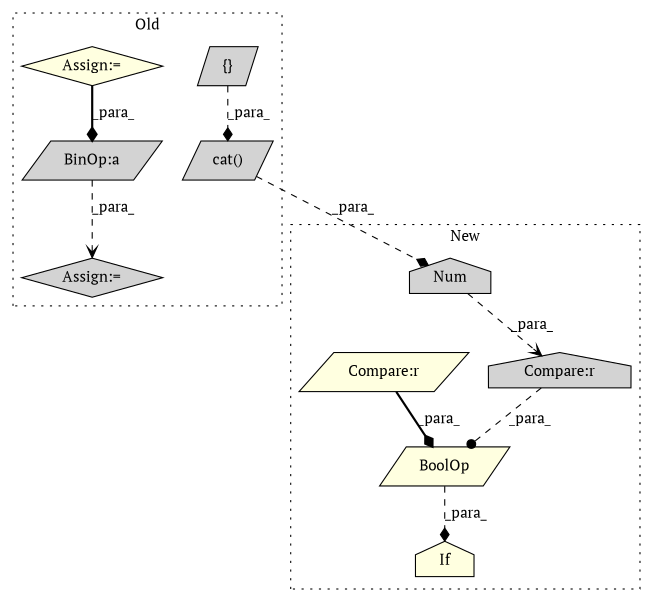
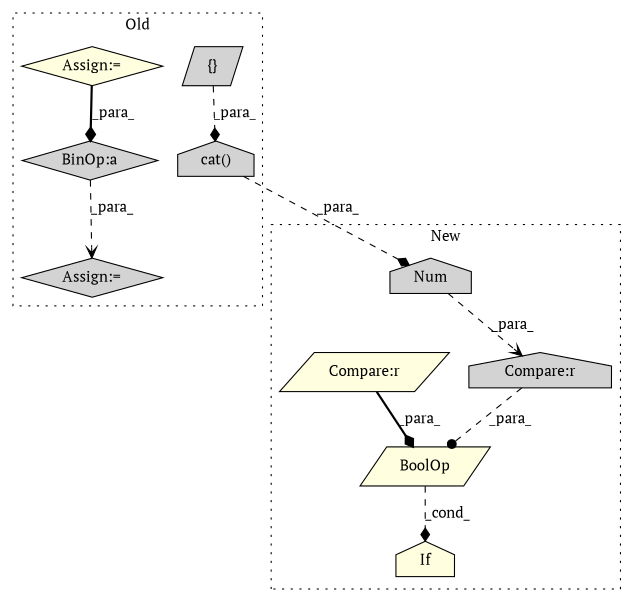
(92, 161) -> (90, 161)
(228, 161) -> (216, 161)
(466, 514) -> (448, 514)
